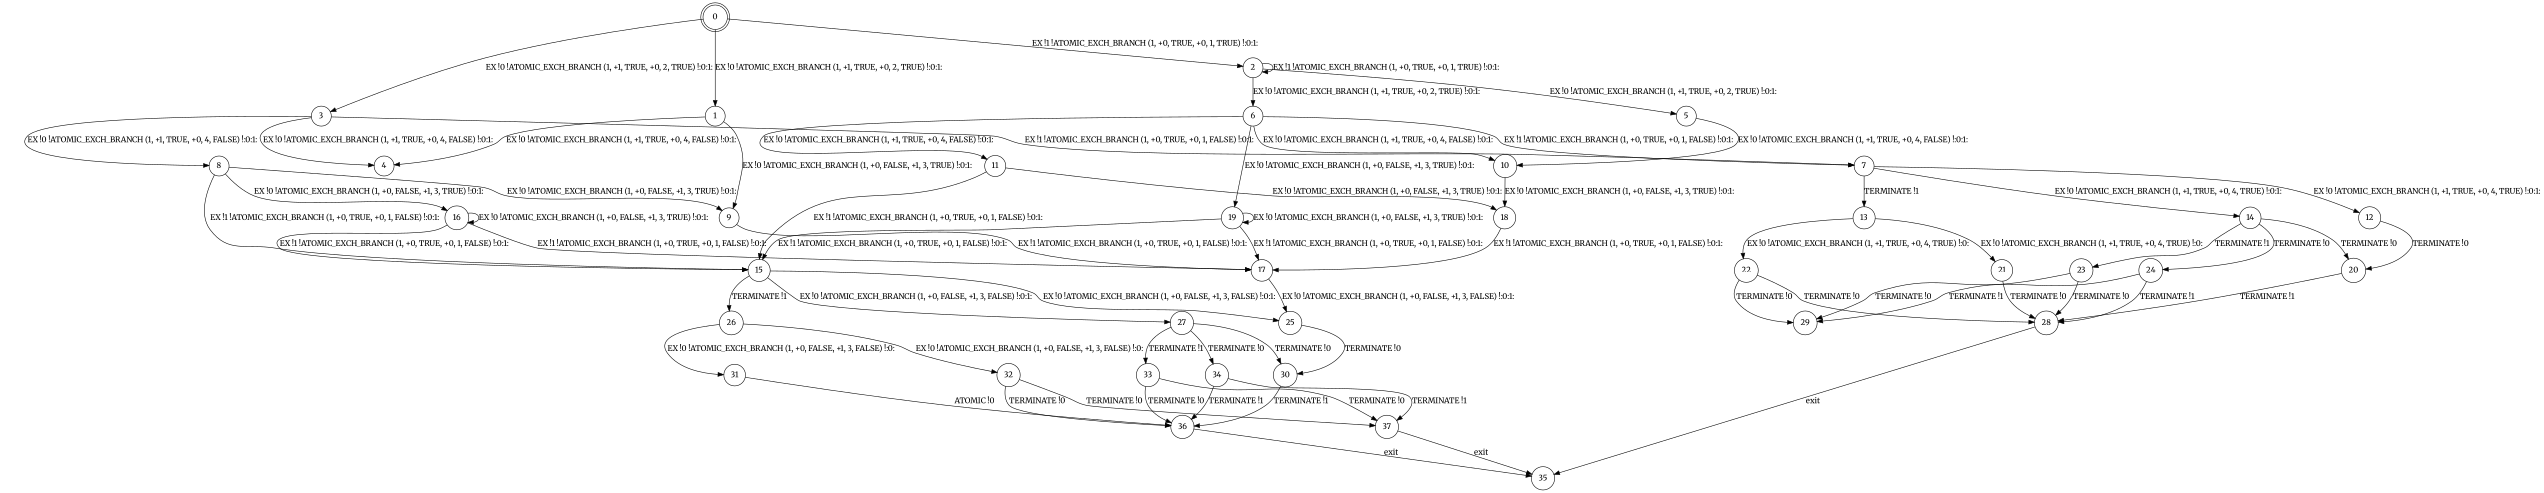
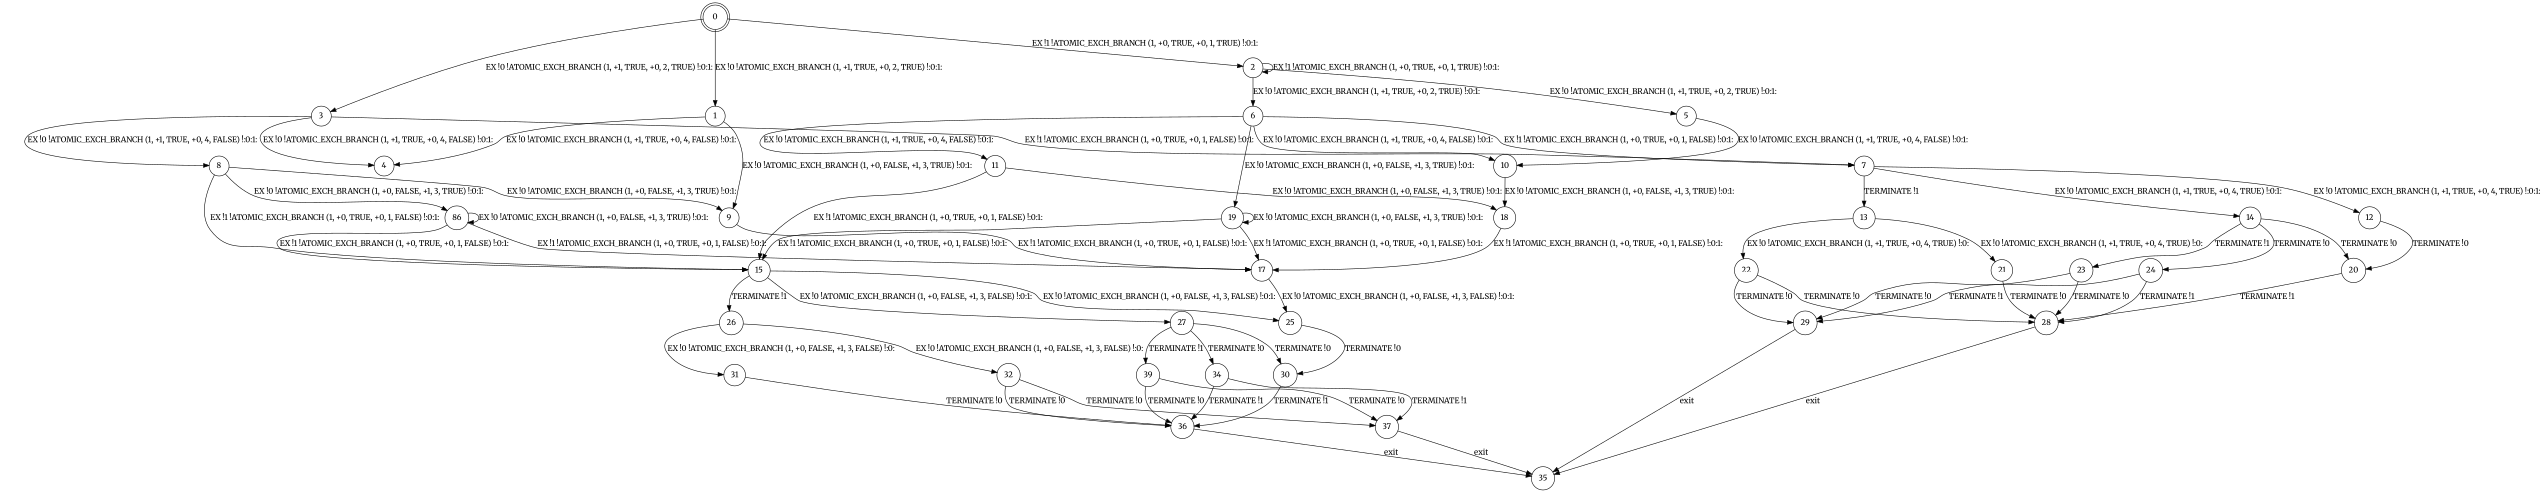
(457, 218) -> (457, 218)
(1148, 375) -> (1148, 375)
none -> (1676, 399)
(975, 401) -> (975, 401)
